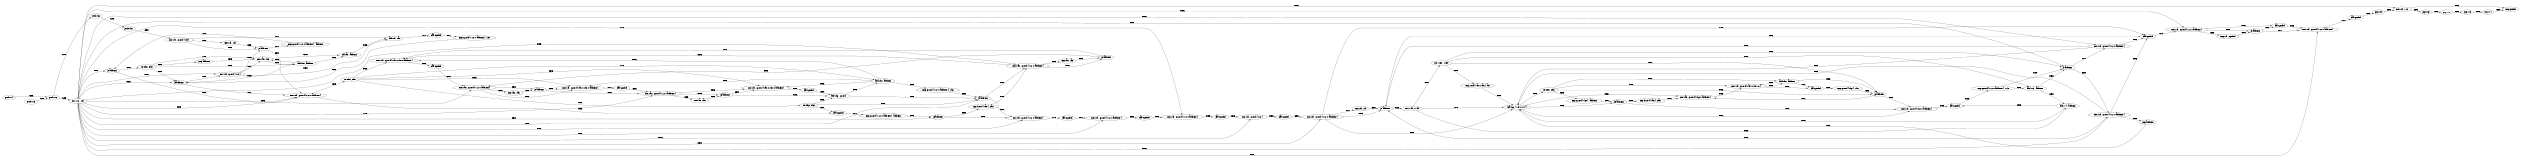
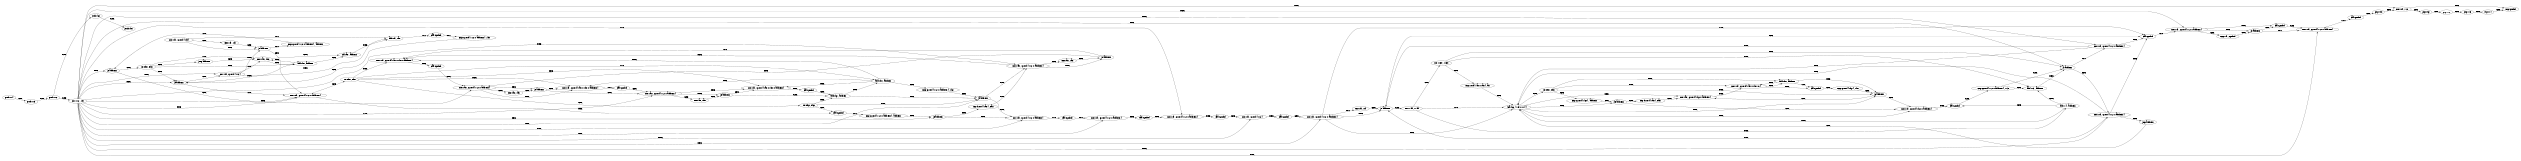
(152, 34) -> none
(1667, 63) -> (1700, 111)
(838, 96) -> (838, 96)
(2052, 96) -> (2049, 99)
(31, 97) -> (20, 100)
